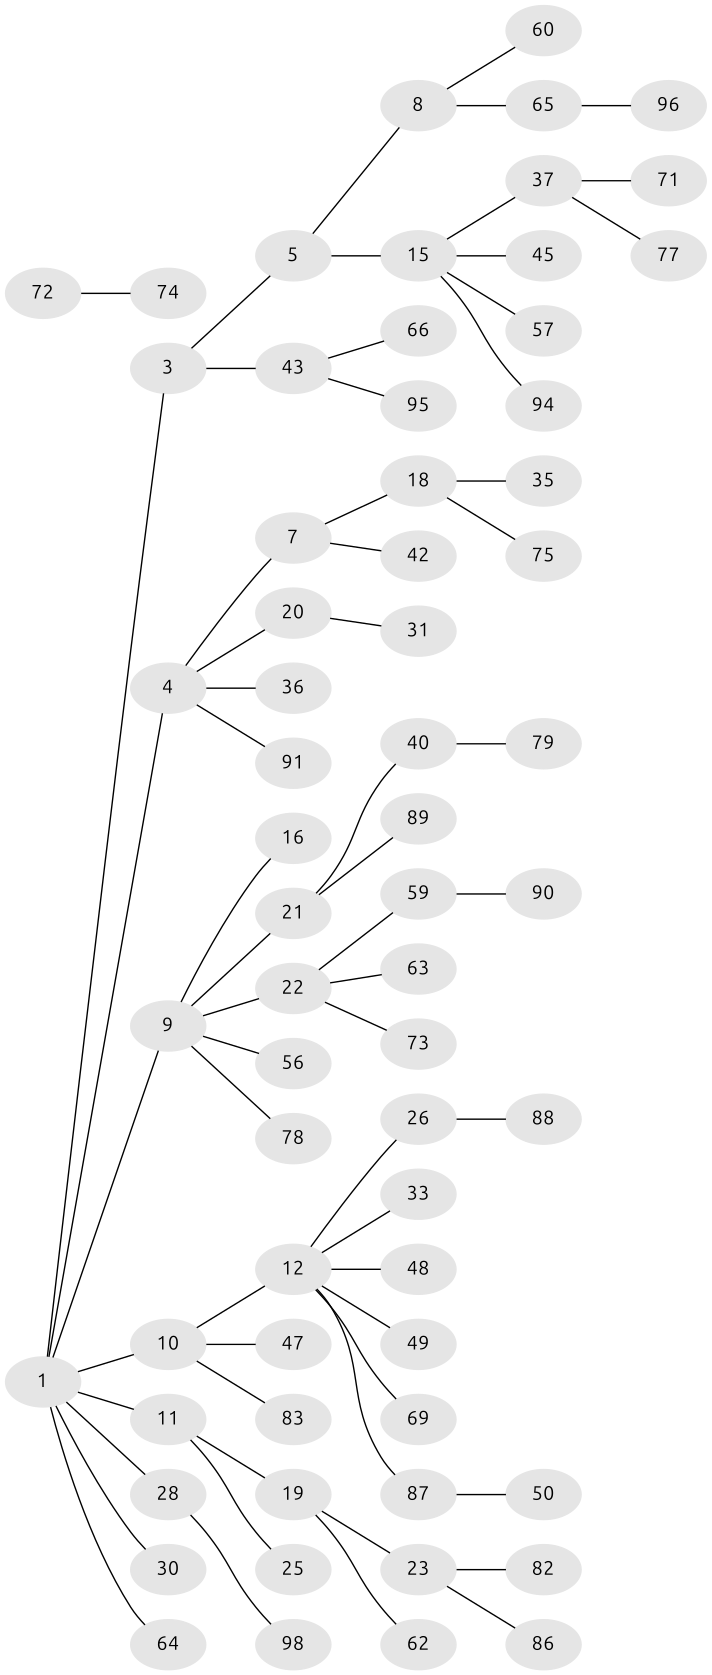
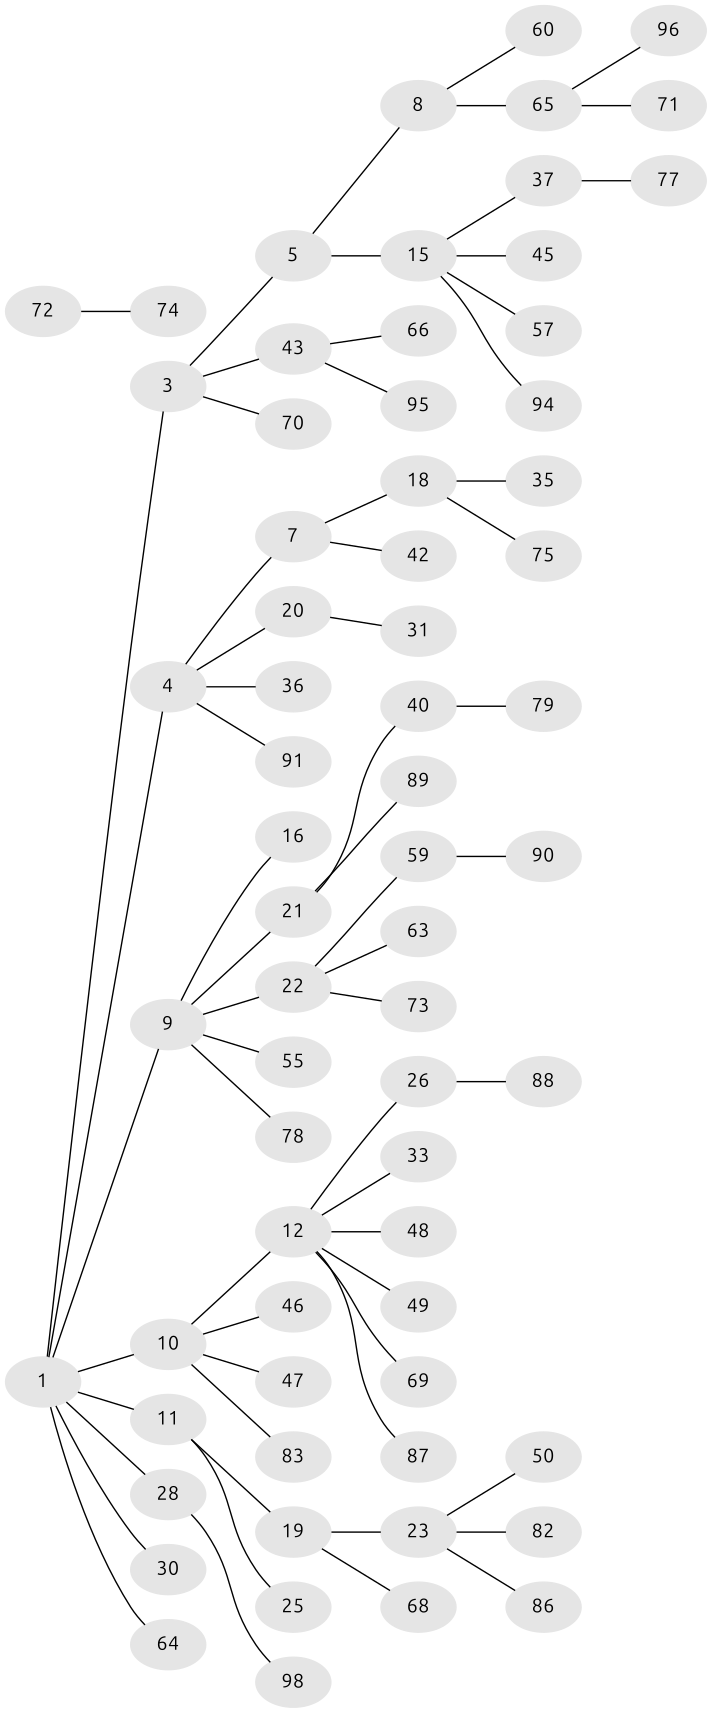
(606, 181) -> (606, 106)
none -> (293, 424)
(293, 1064) -> (293, 1062)
none -> (293, 1307)
(481, 1495) -> (481, 1495)
(418, 1645) -> (418, 1607)
